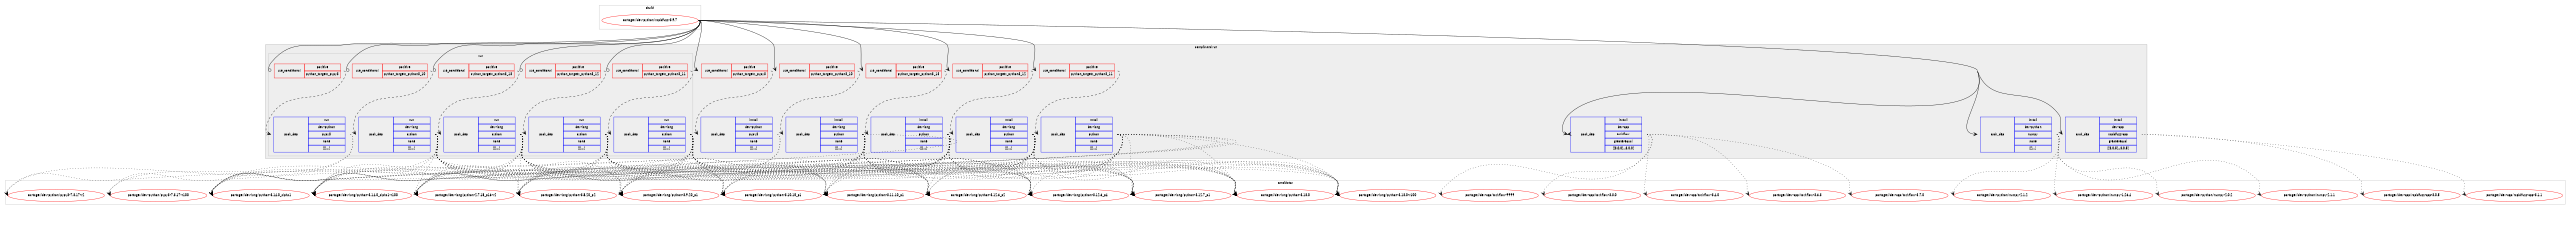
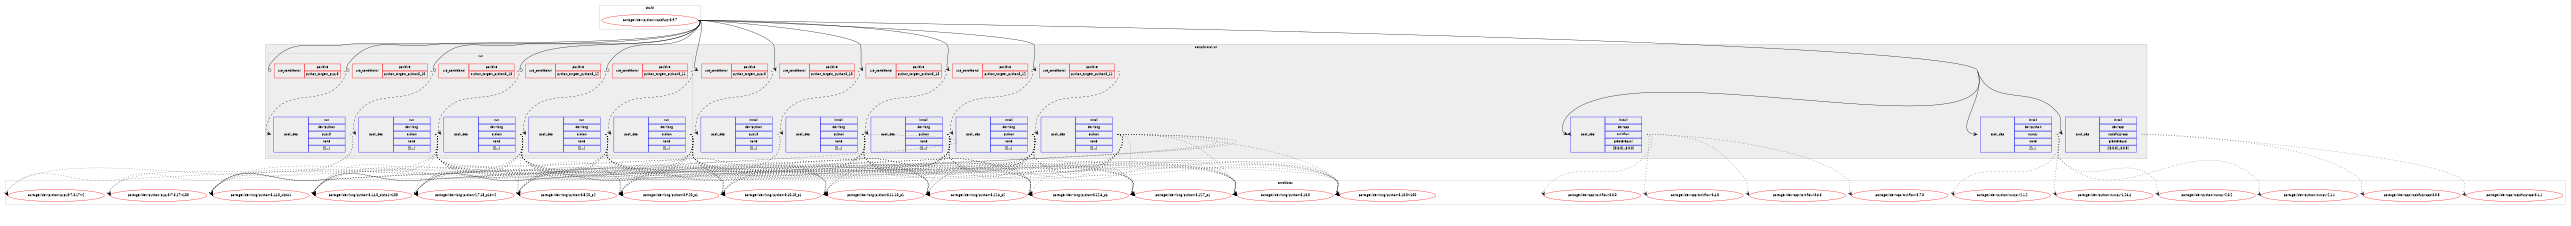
(1490, 195) -> none
